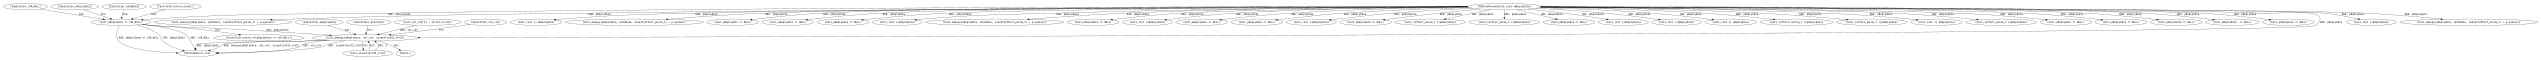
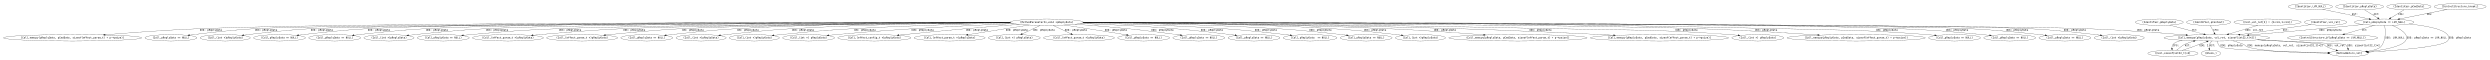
(805, 9) -> none
